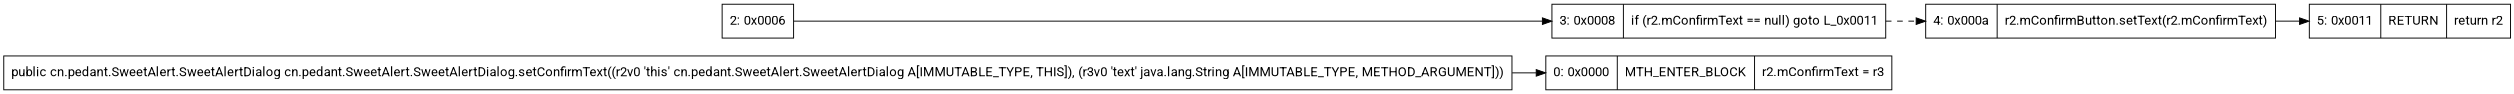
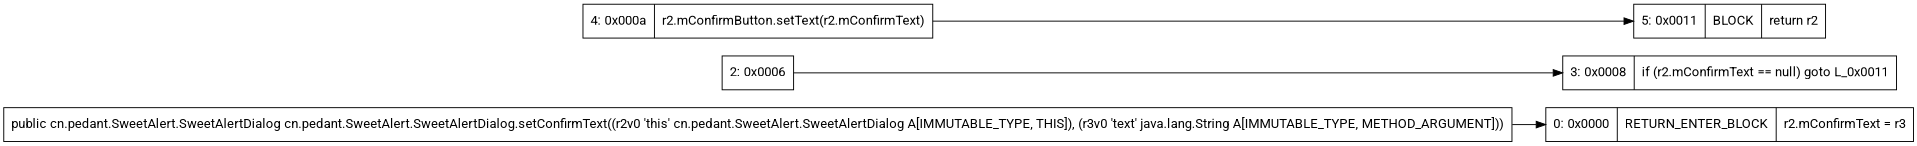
(1901, 21) -> none
(2414, 21) -> (1733, 21)
(1686, 72) -> (1697, 124)
